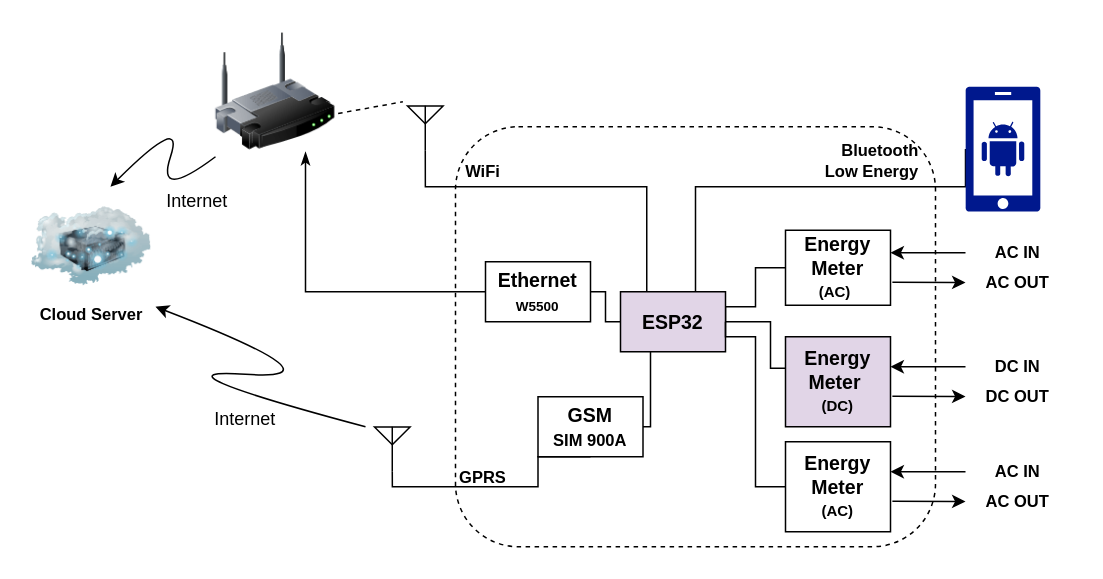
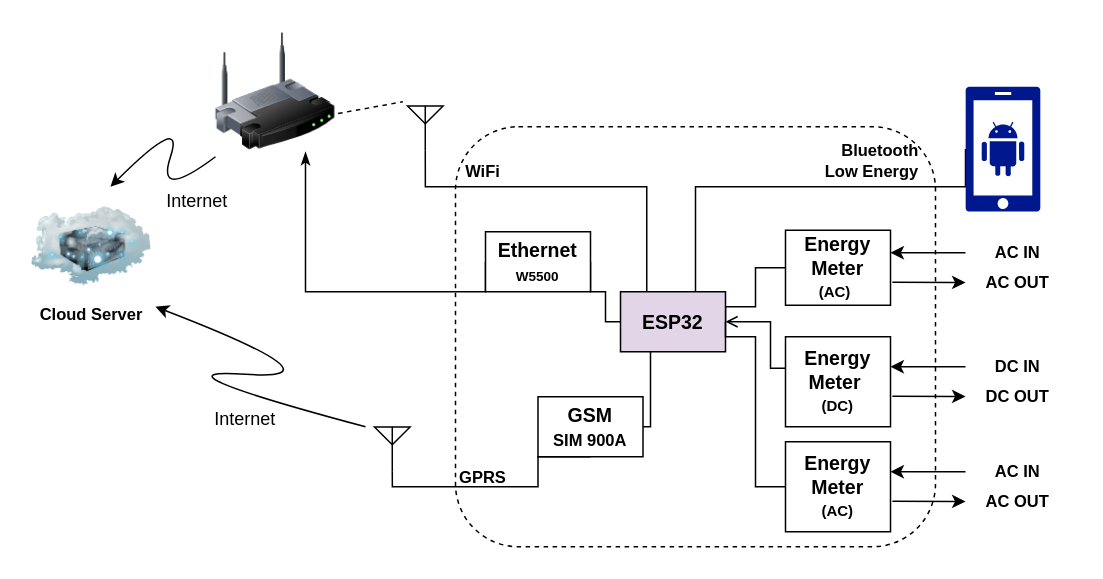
(538, 292) -> (538, 262)
(732, 322) -> (733, 322)
(838, 382) -> (838, 382)
